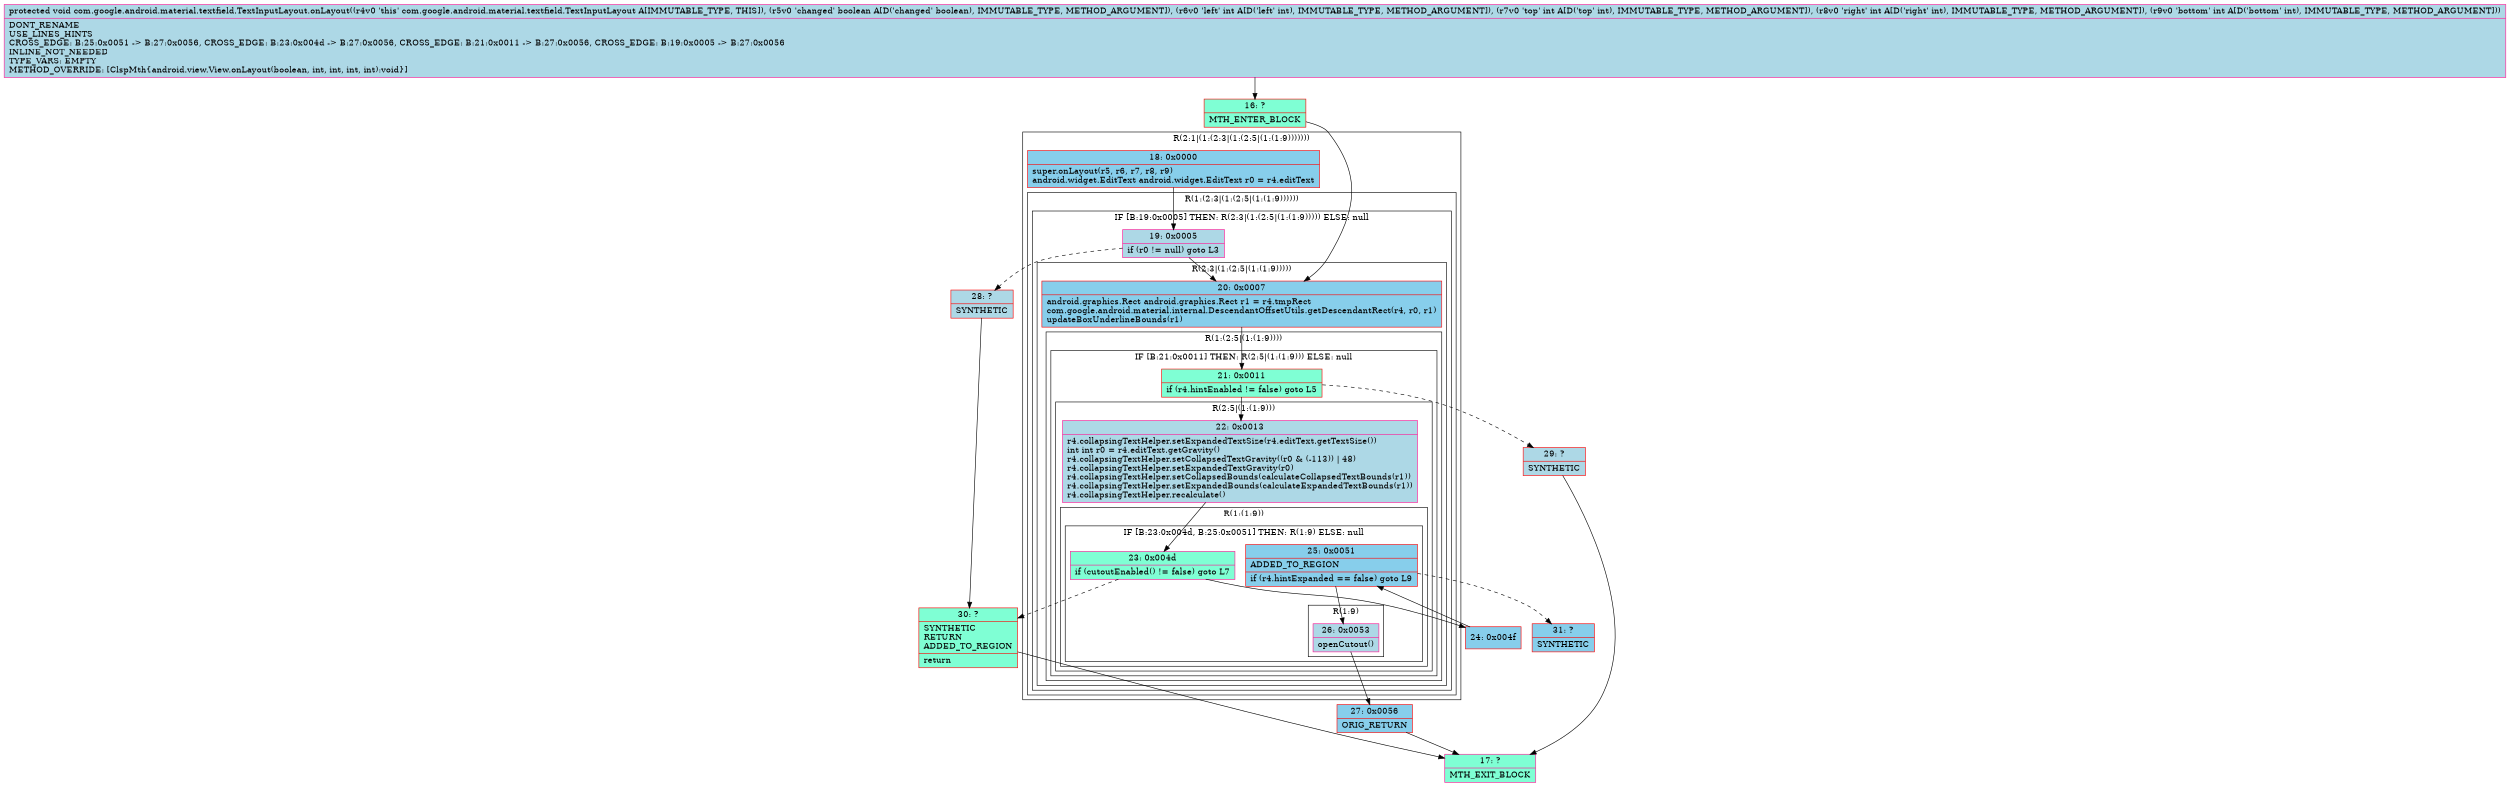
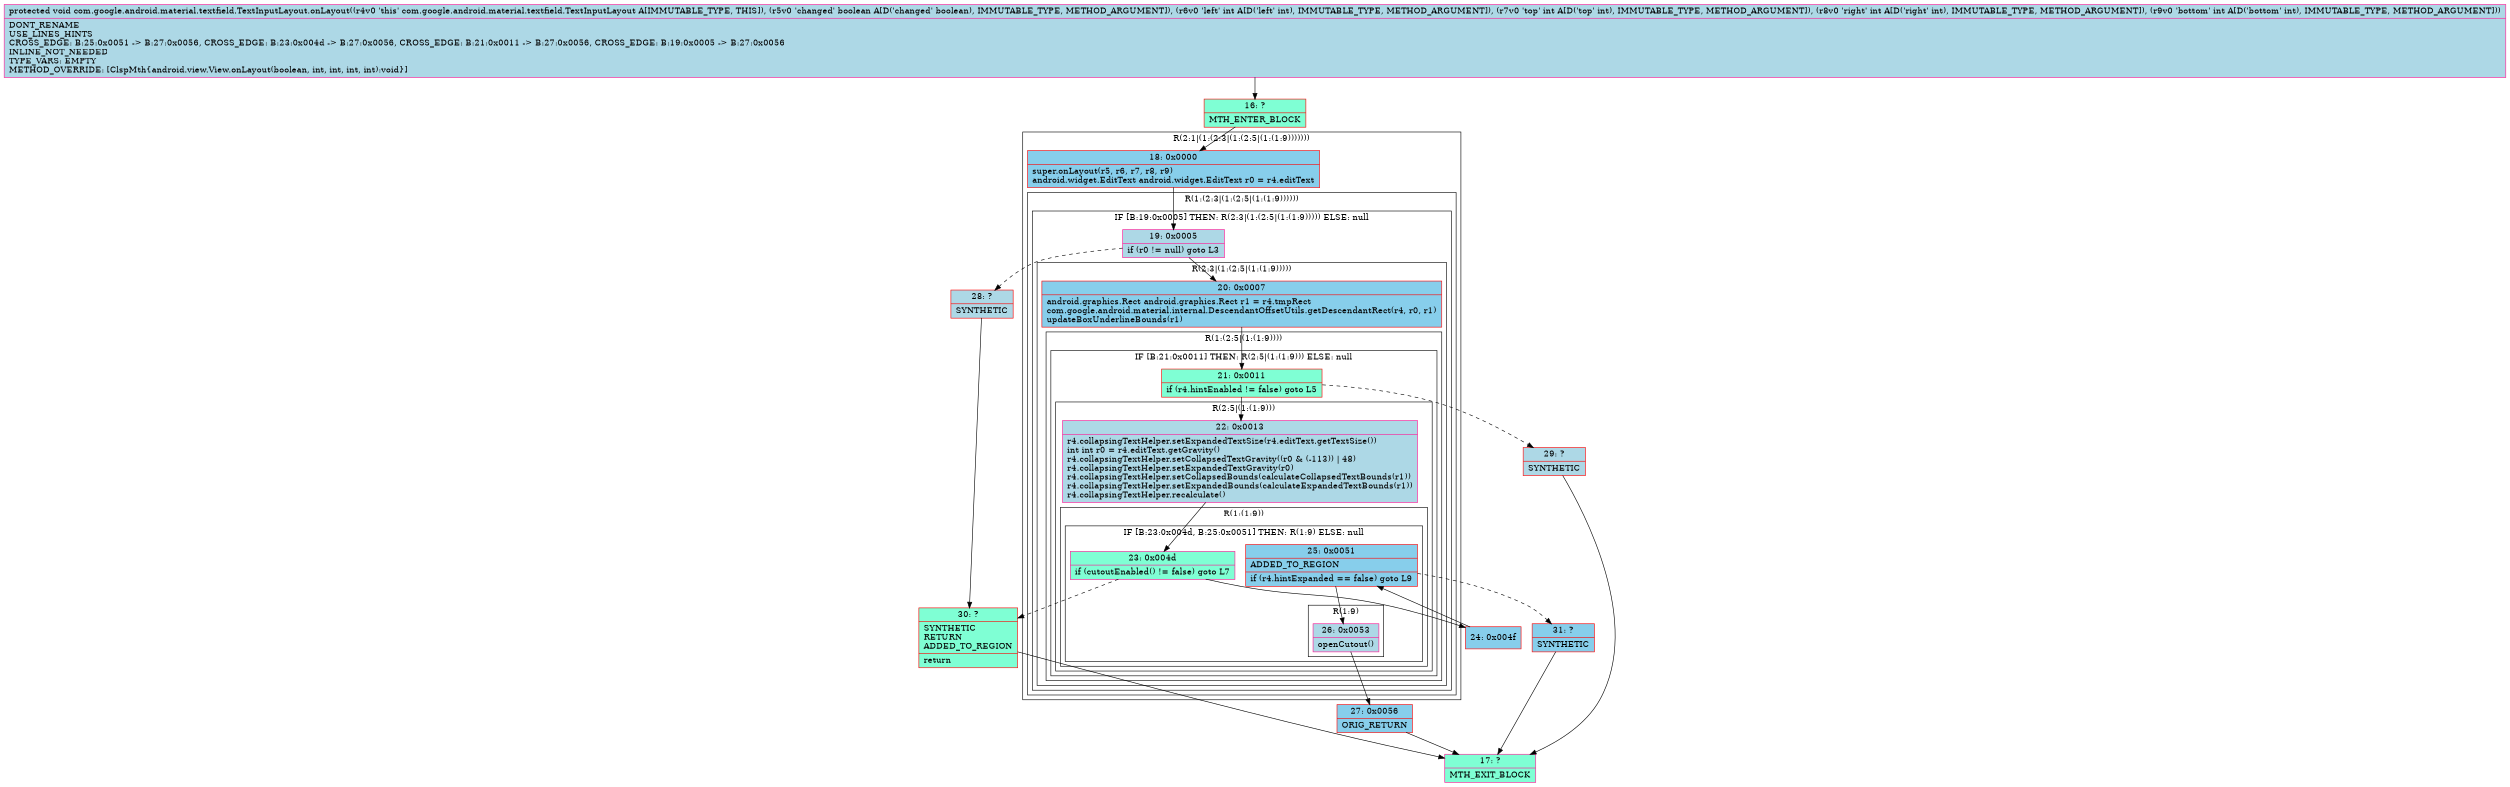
(1351, 201) -> (1220, 137)
none -> (1528, 700)
